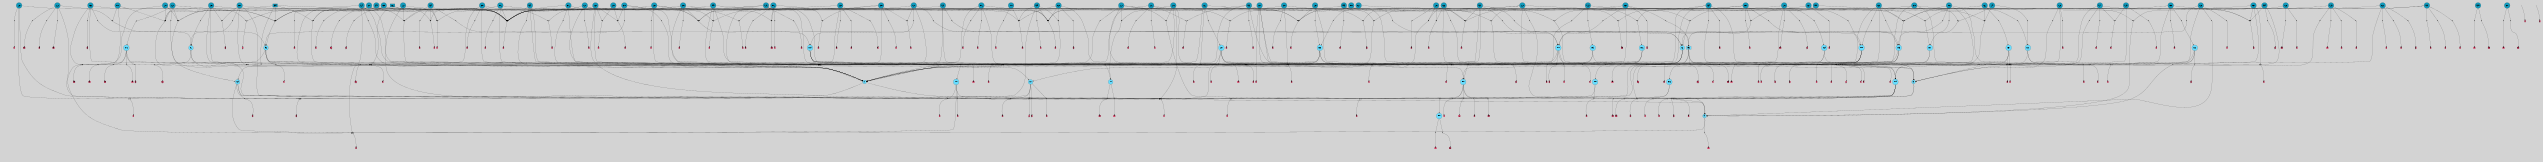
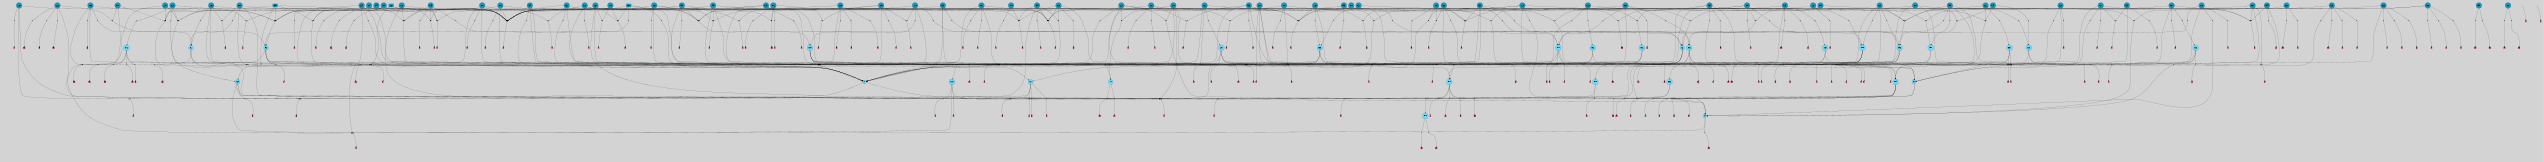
(624, 5) -> (629, 5)
(1689, 48) -> (1689, 48)
